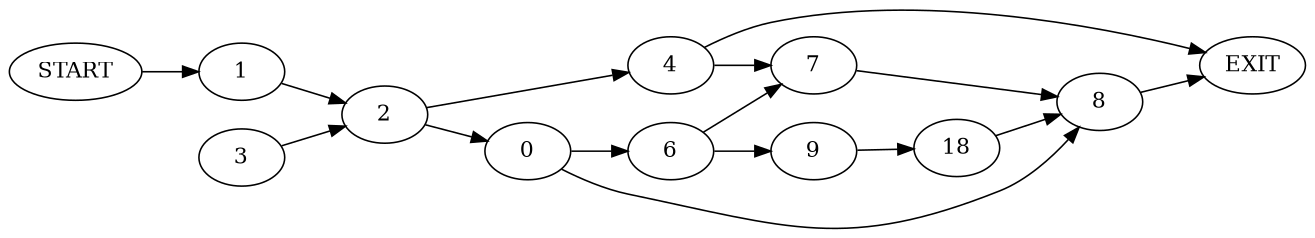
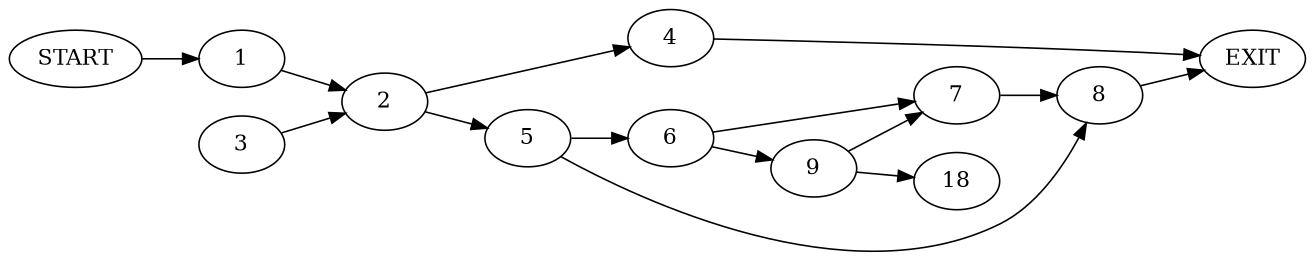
(735, 65) -> (878, 136)
(1021, 127) -> none
(528, 151) -> (528, 138)
